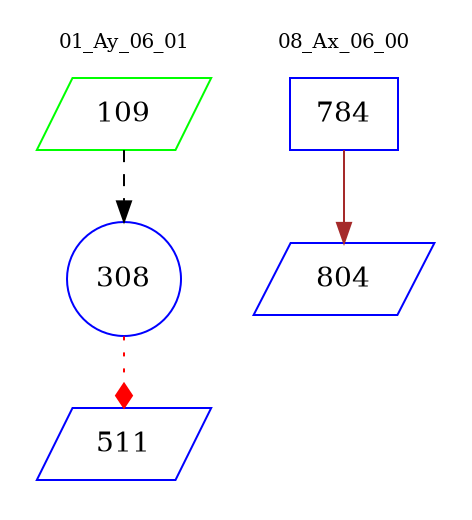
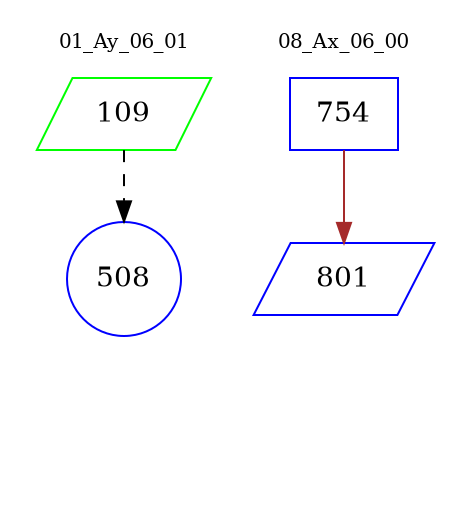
(344, 114) -> (344, 114)
(124, 279) -> (124, 279)
(344, 279) -> (344, 279)
(124, 444) -> none
